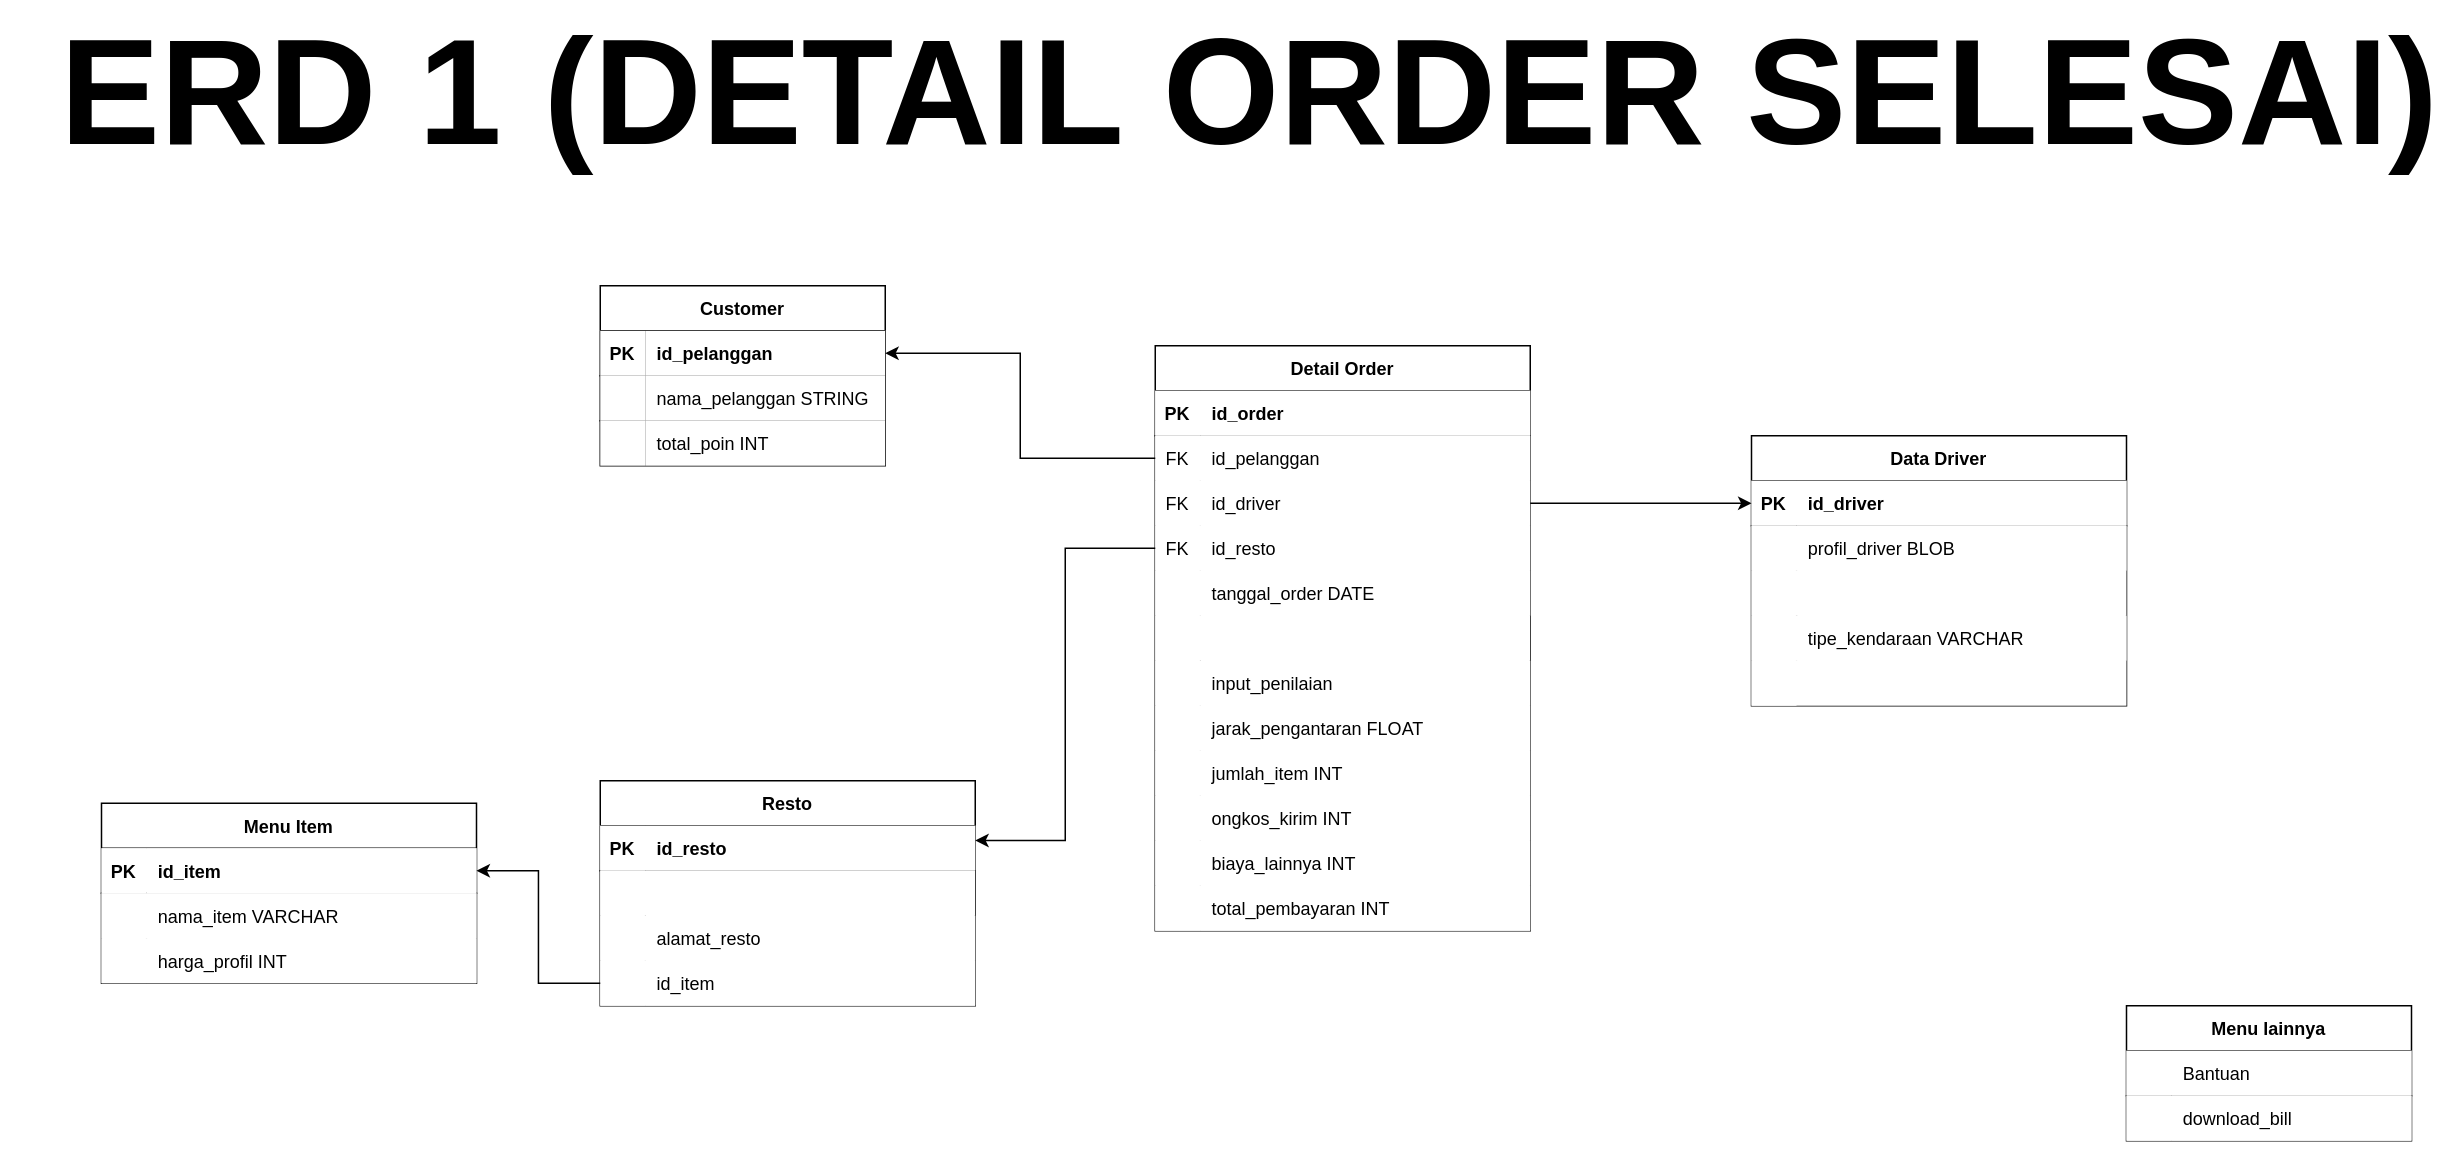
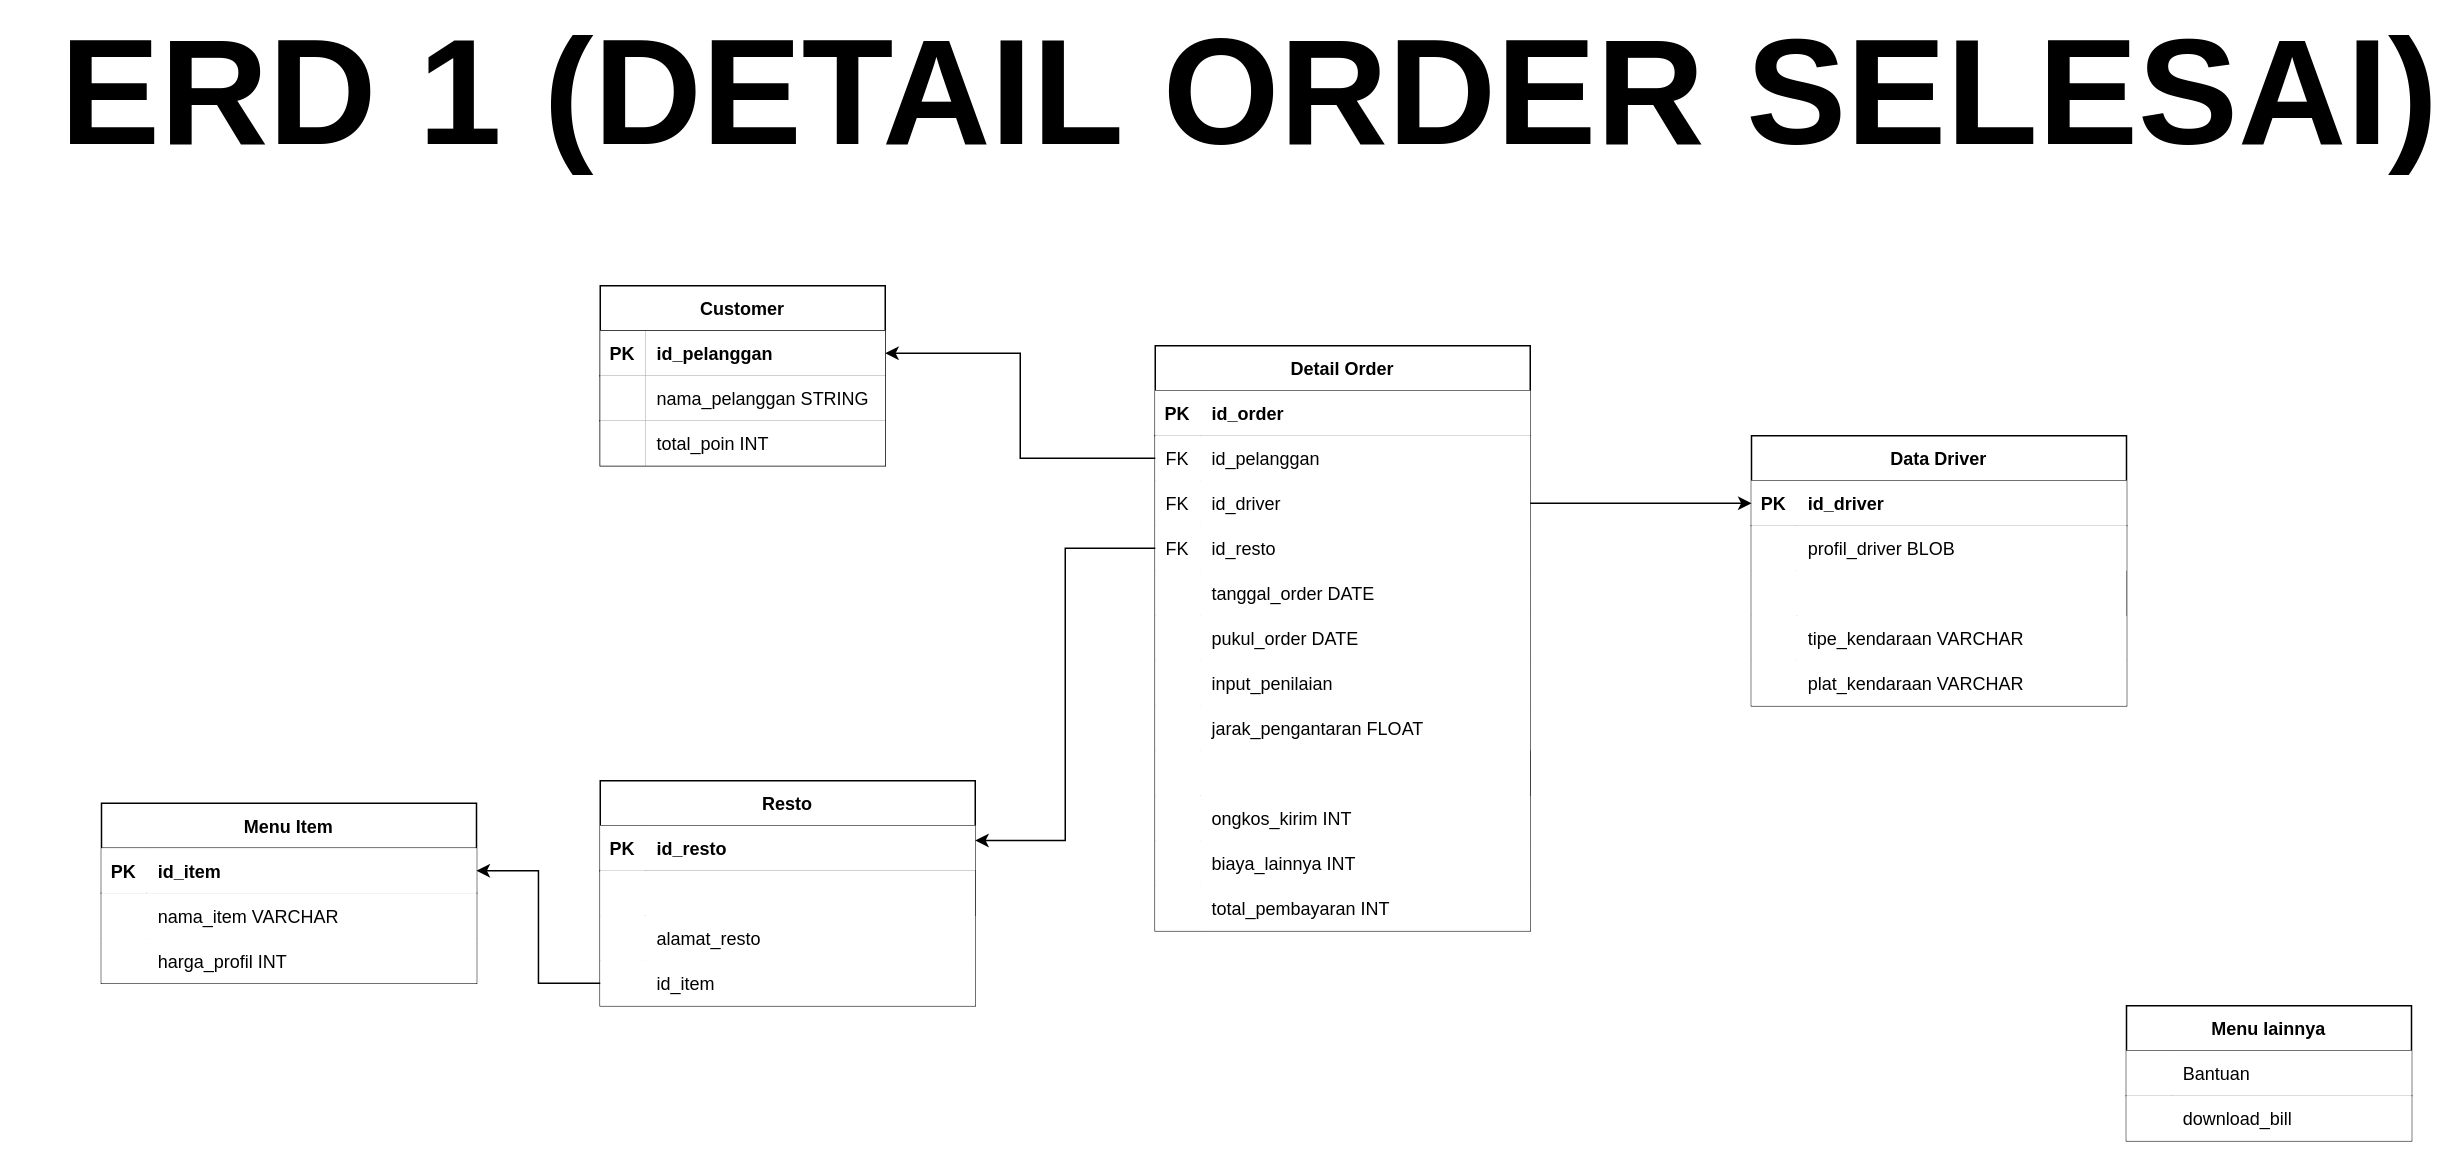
none -> (1365, 638)
none -> (1961, 683)
(1365, 773) -> none
